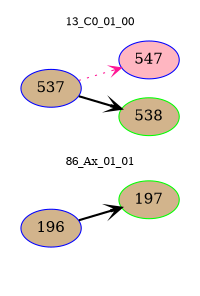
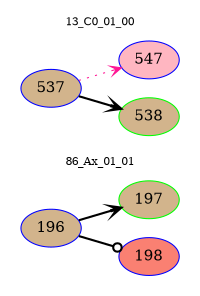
none -> (149, 257)
